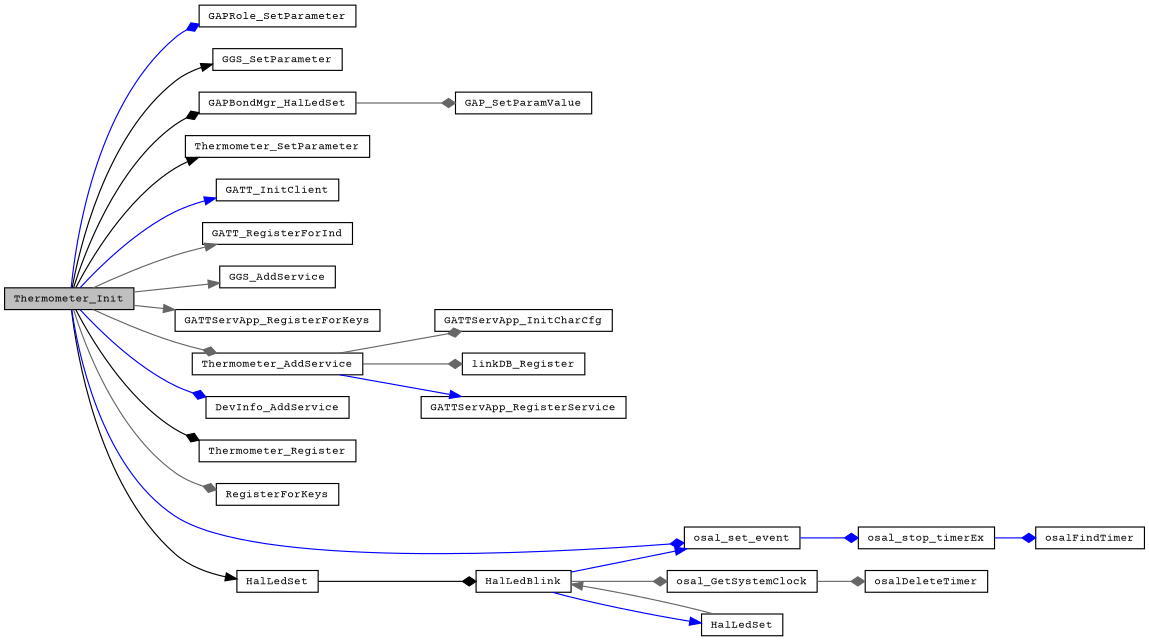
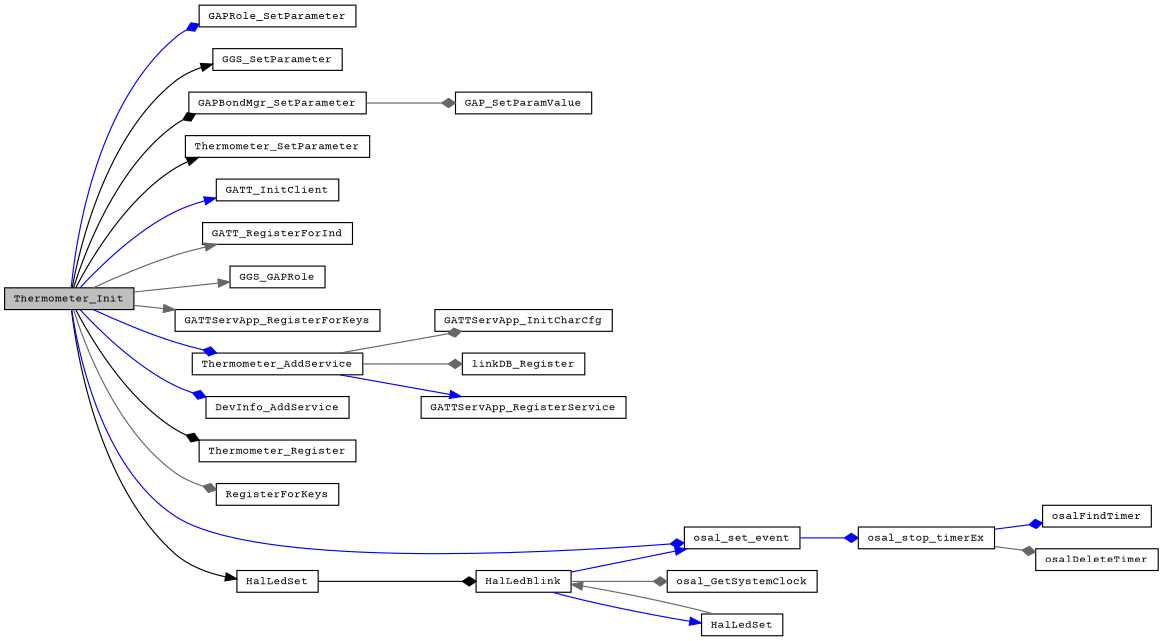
(278, 103) -> (278, 103)
(278, 277) -> (278, 277)
(147, 332) -> (147, 332)
(834, 581) -> (1008, 548)
